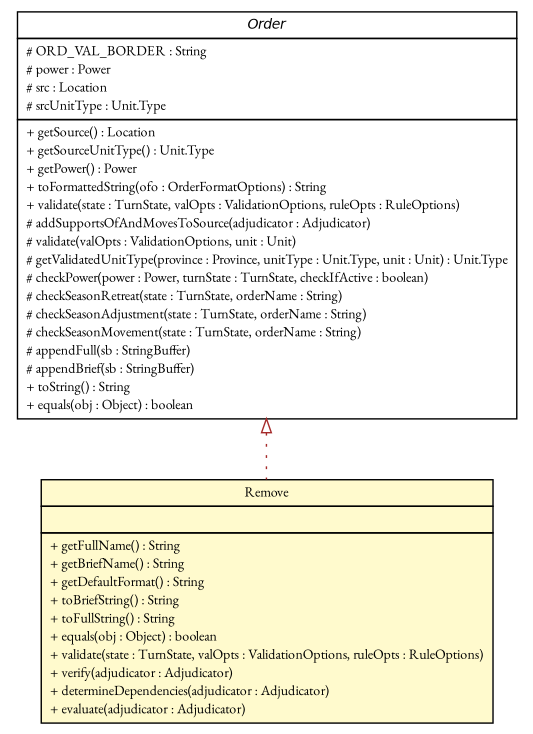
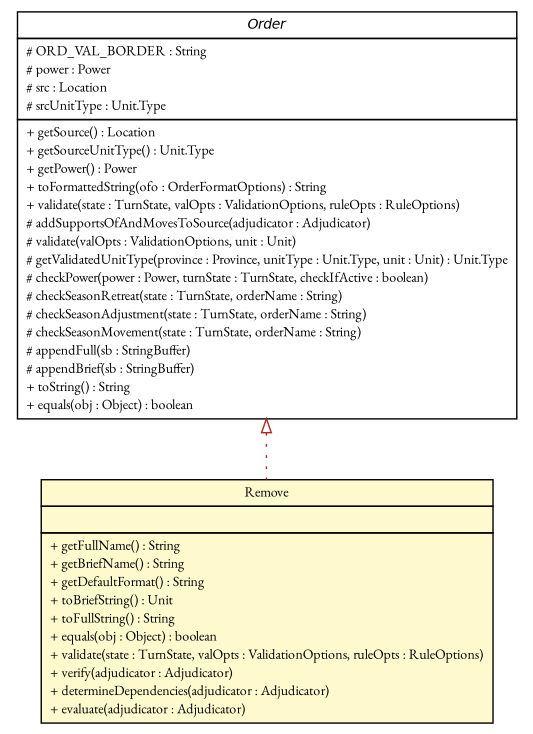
(115, 600) -> (112, 600)
